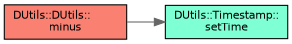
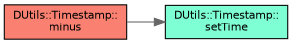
(65, 22) -> (65, 22)
